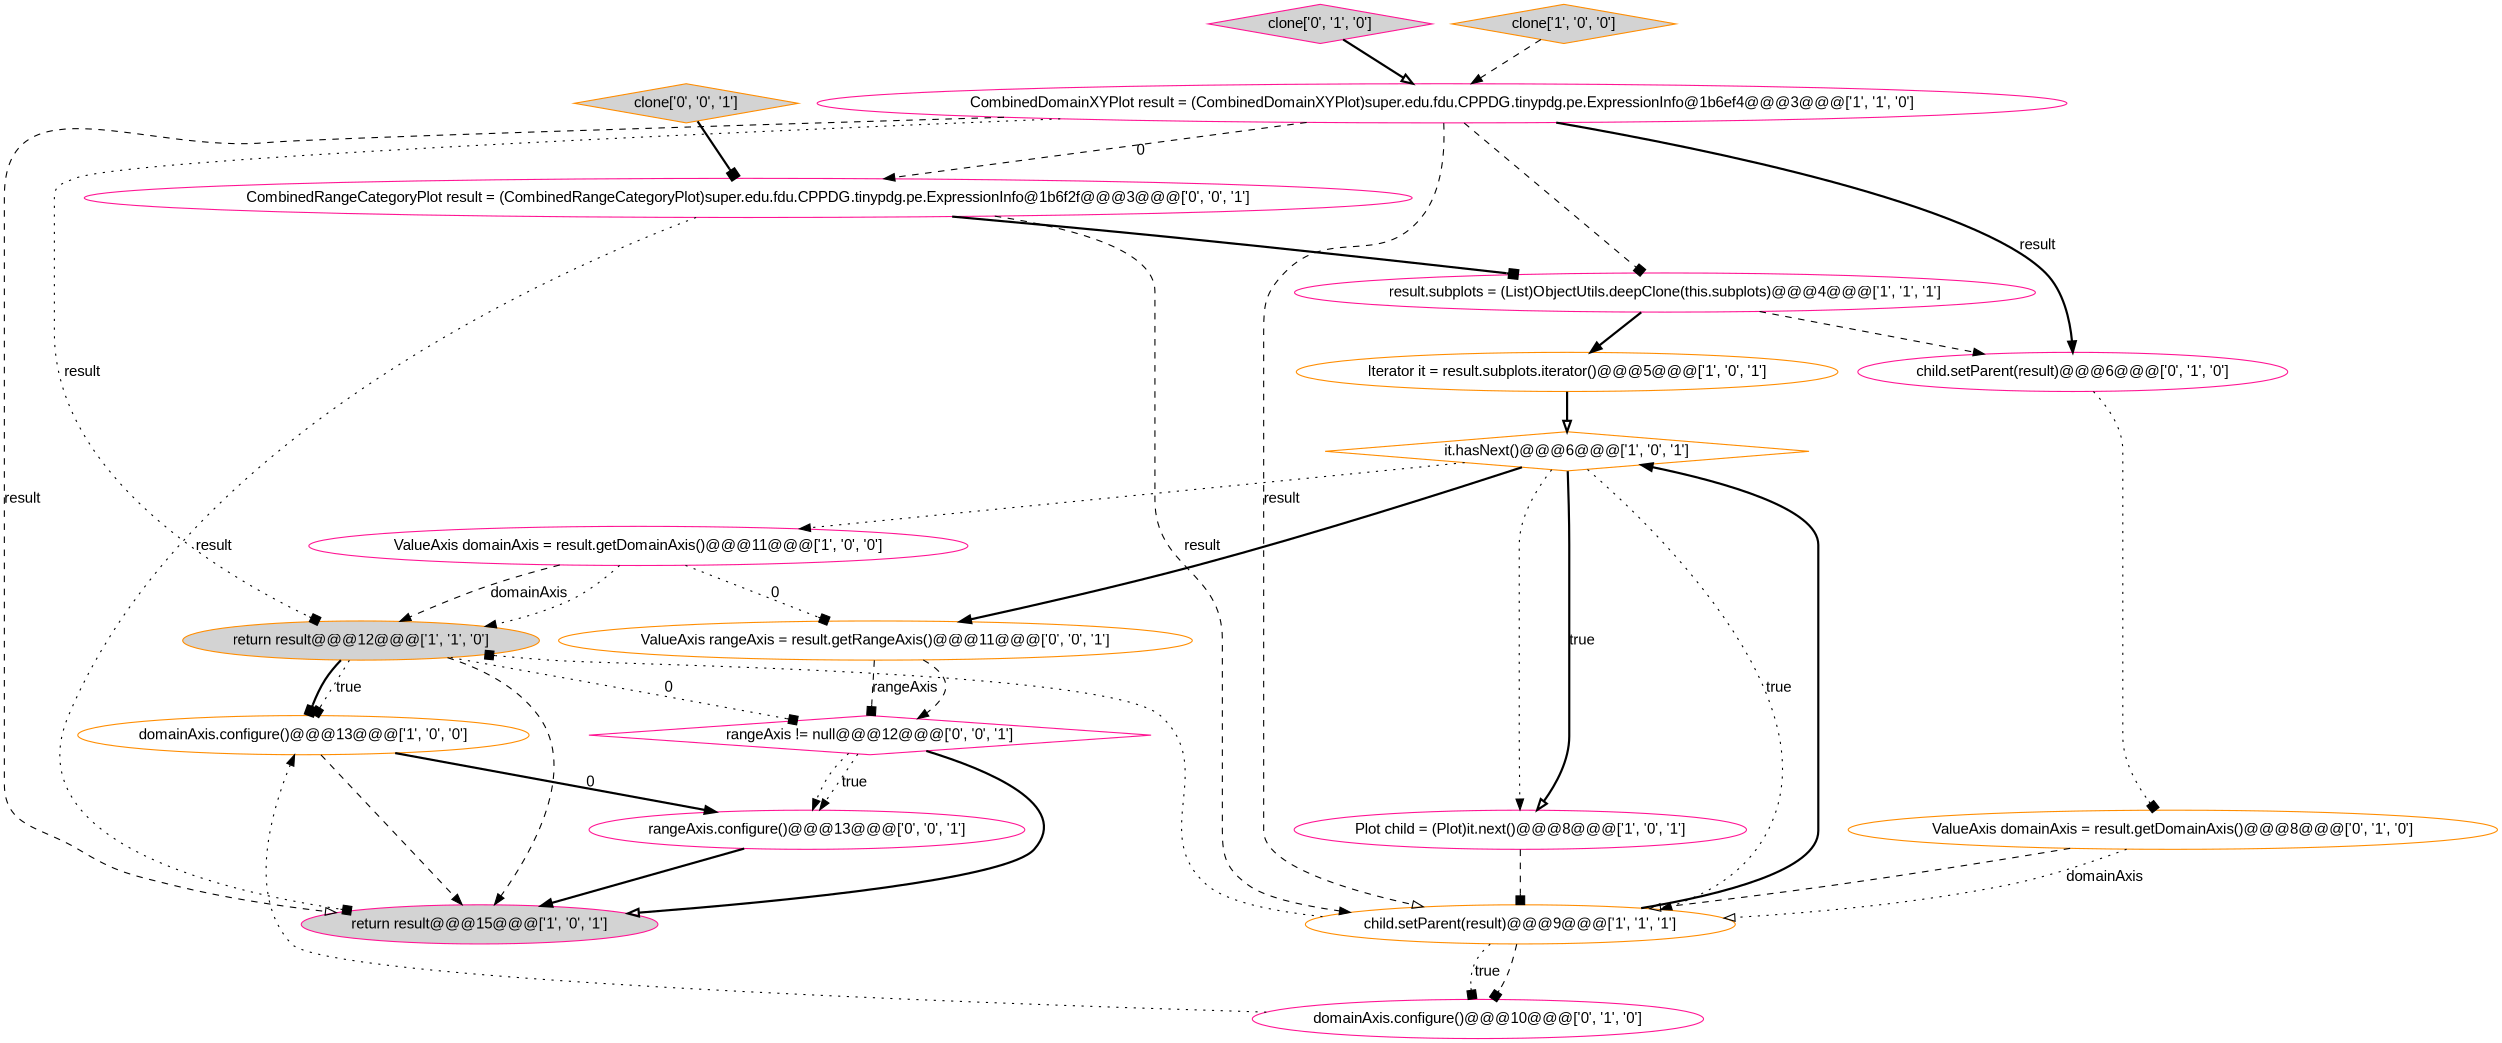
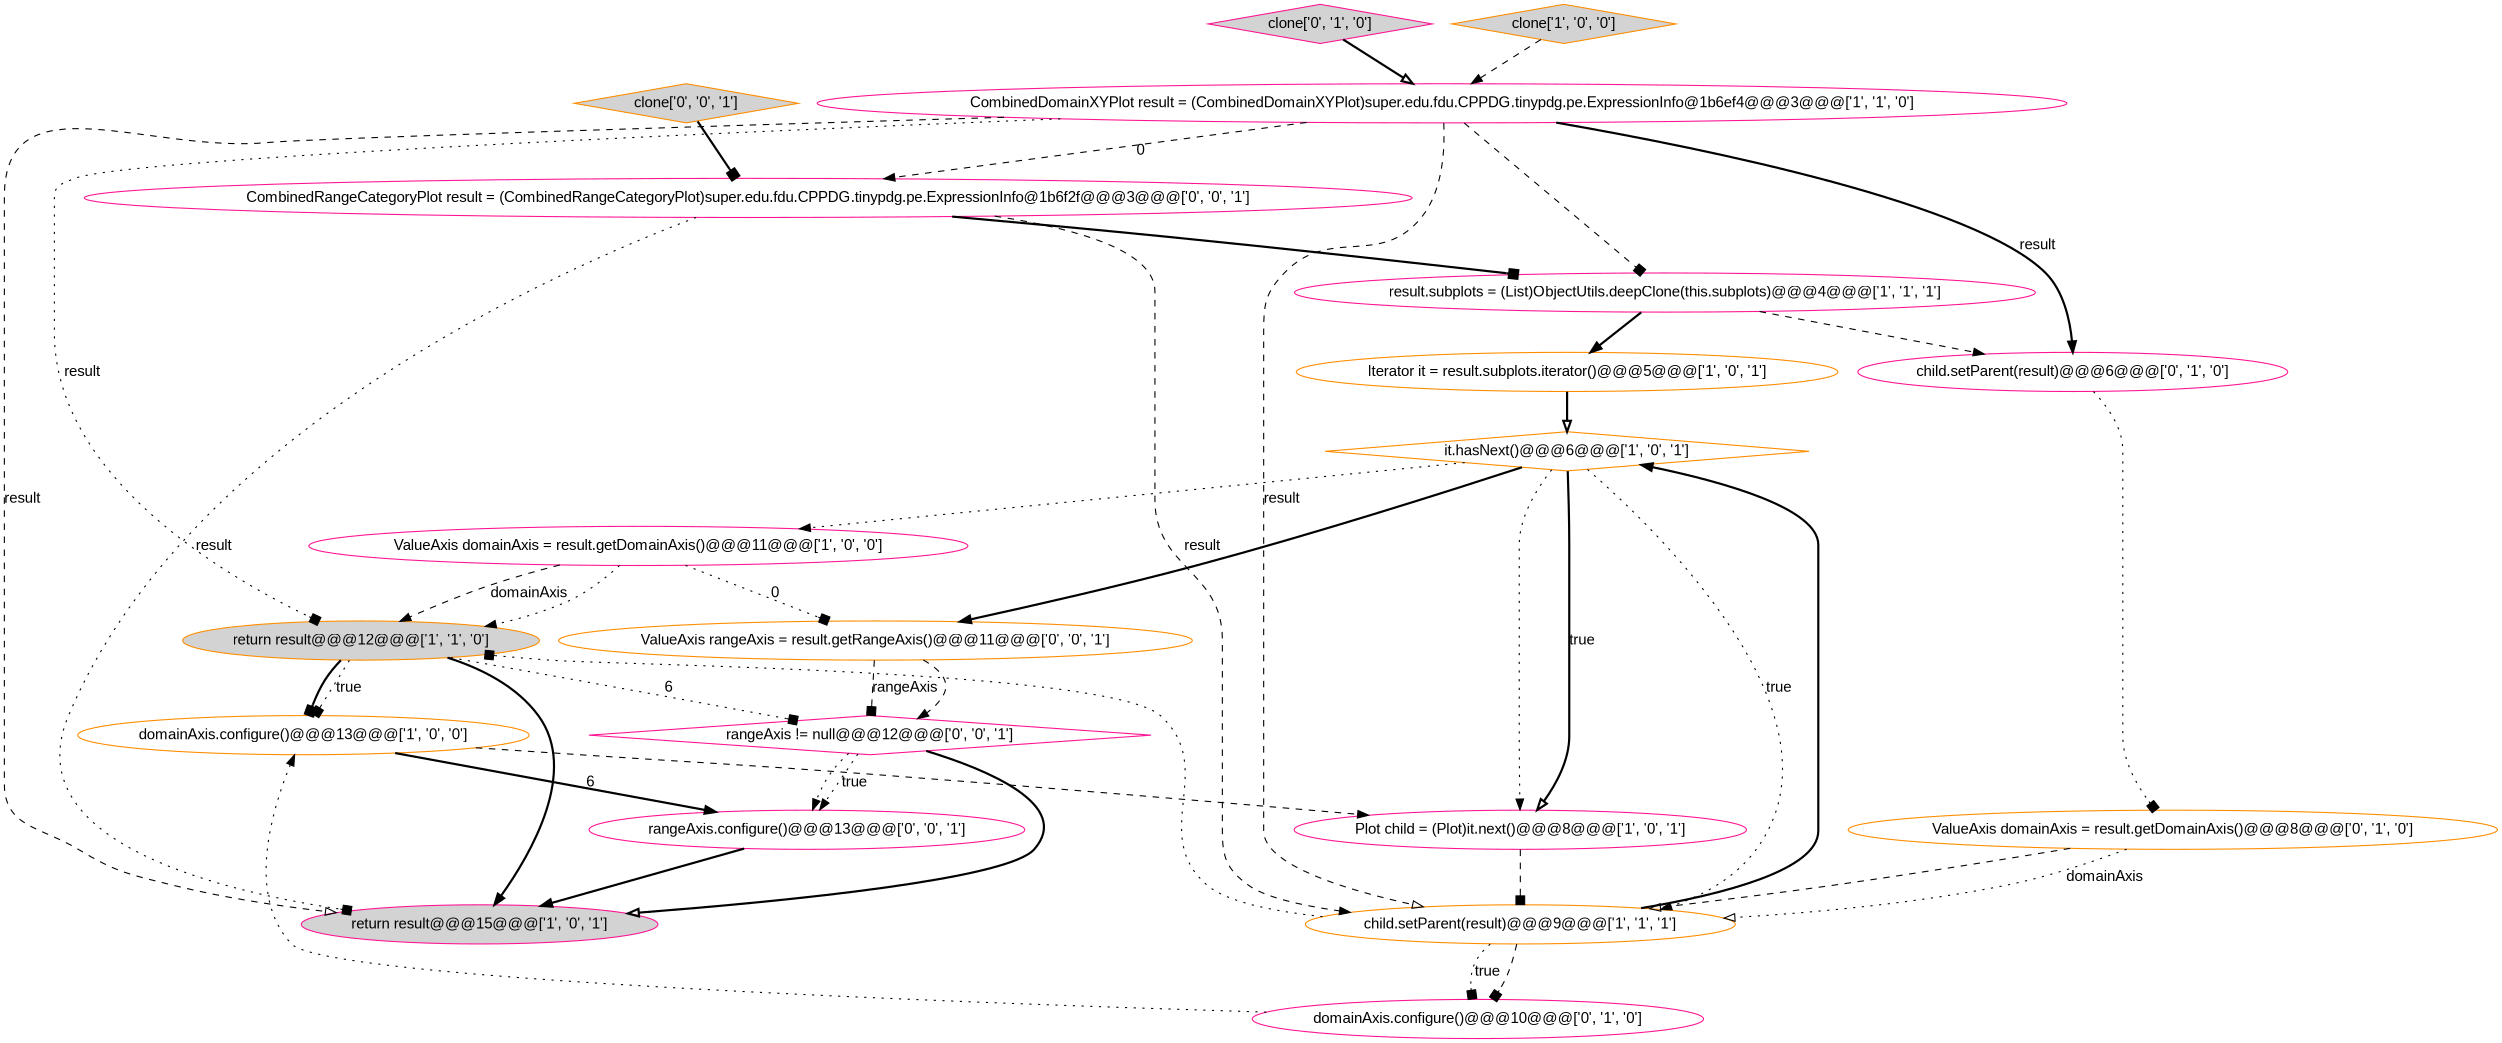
(669, 688) -> (669, 688)
(553, 756) -> (554, 763)
(591, 782) -> (591, 782)
(388, 826) -> (917, 778)
